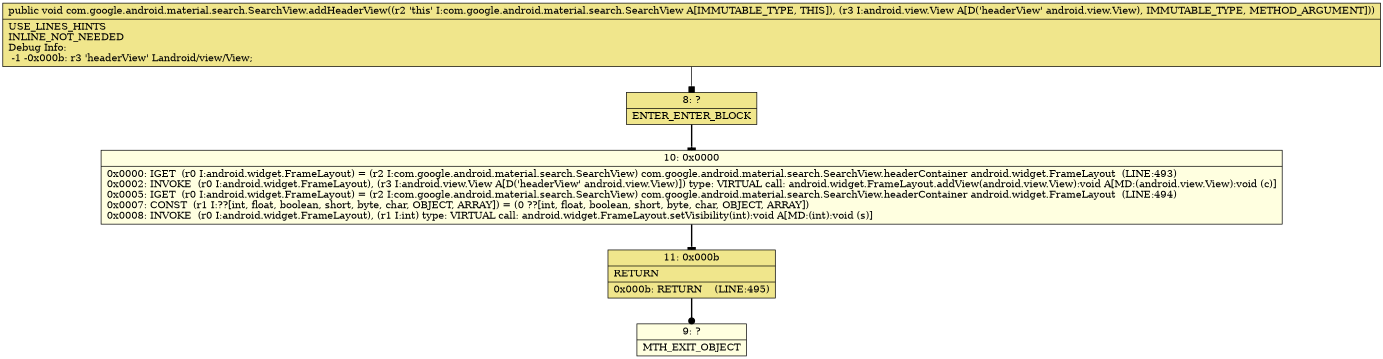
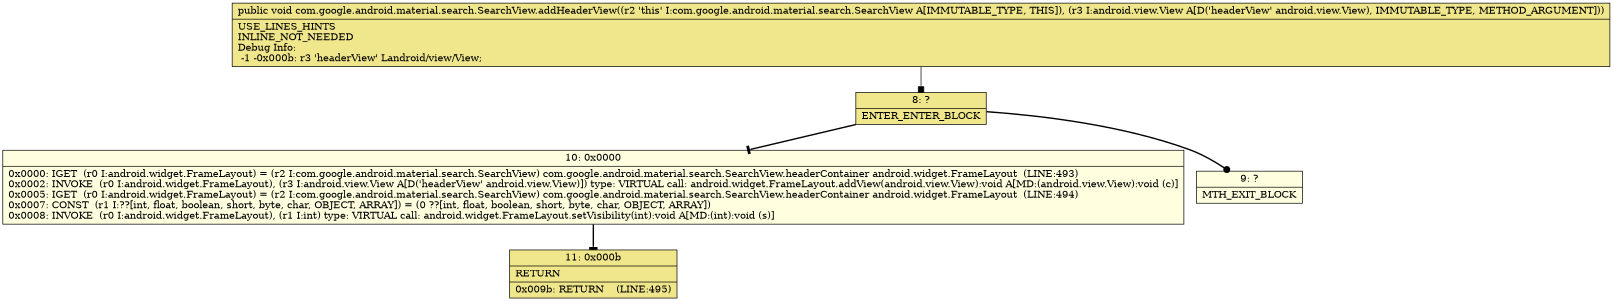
(692, 290) -> (593, 290)
(692, 308) -> (1109, 128)
(692, 348) -> (1249, 195)
